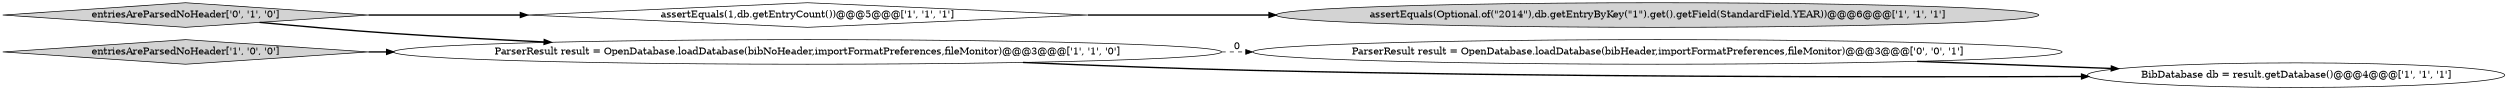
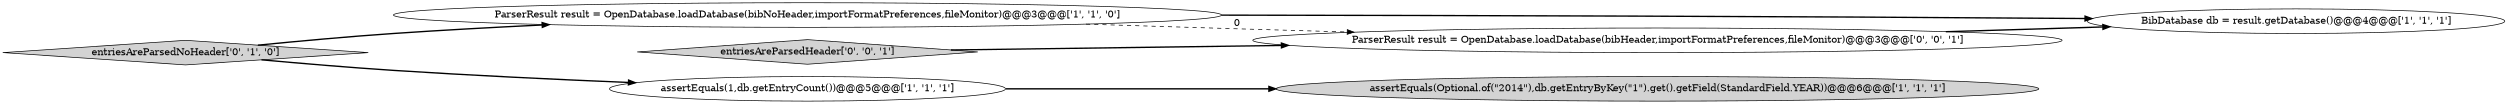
(807, 15) -> (807, 89)
(186, 52) -> none
none -> (807, 52)
